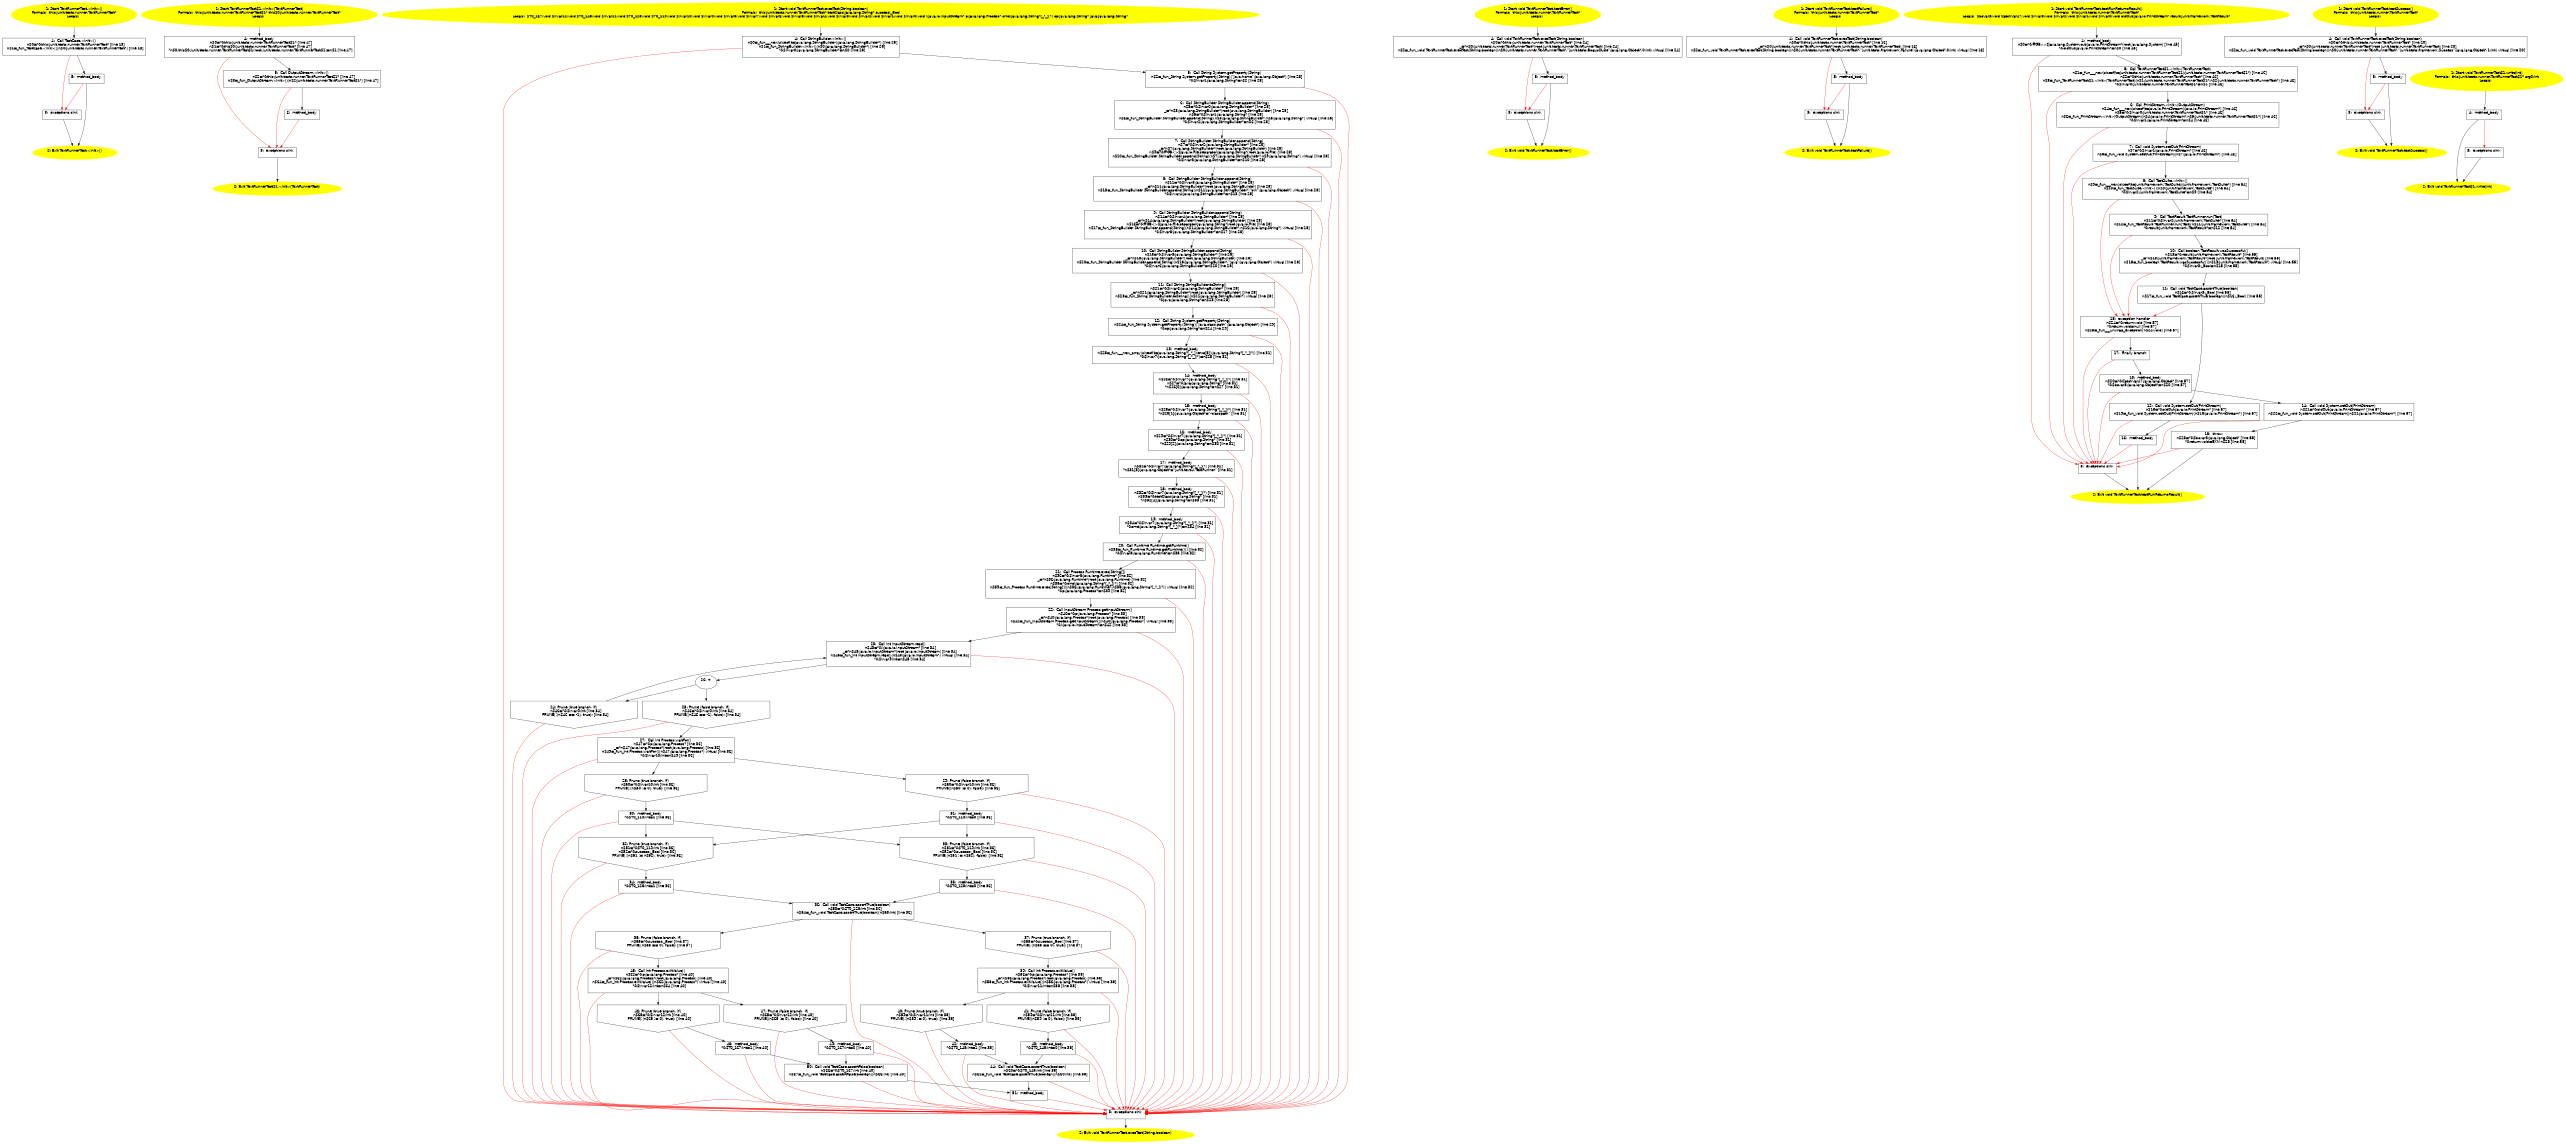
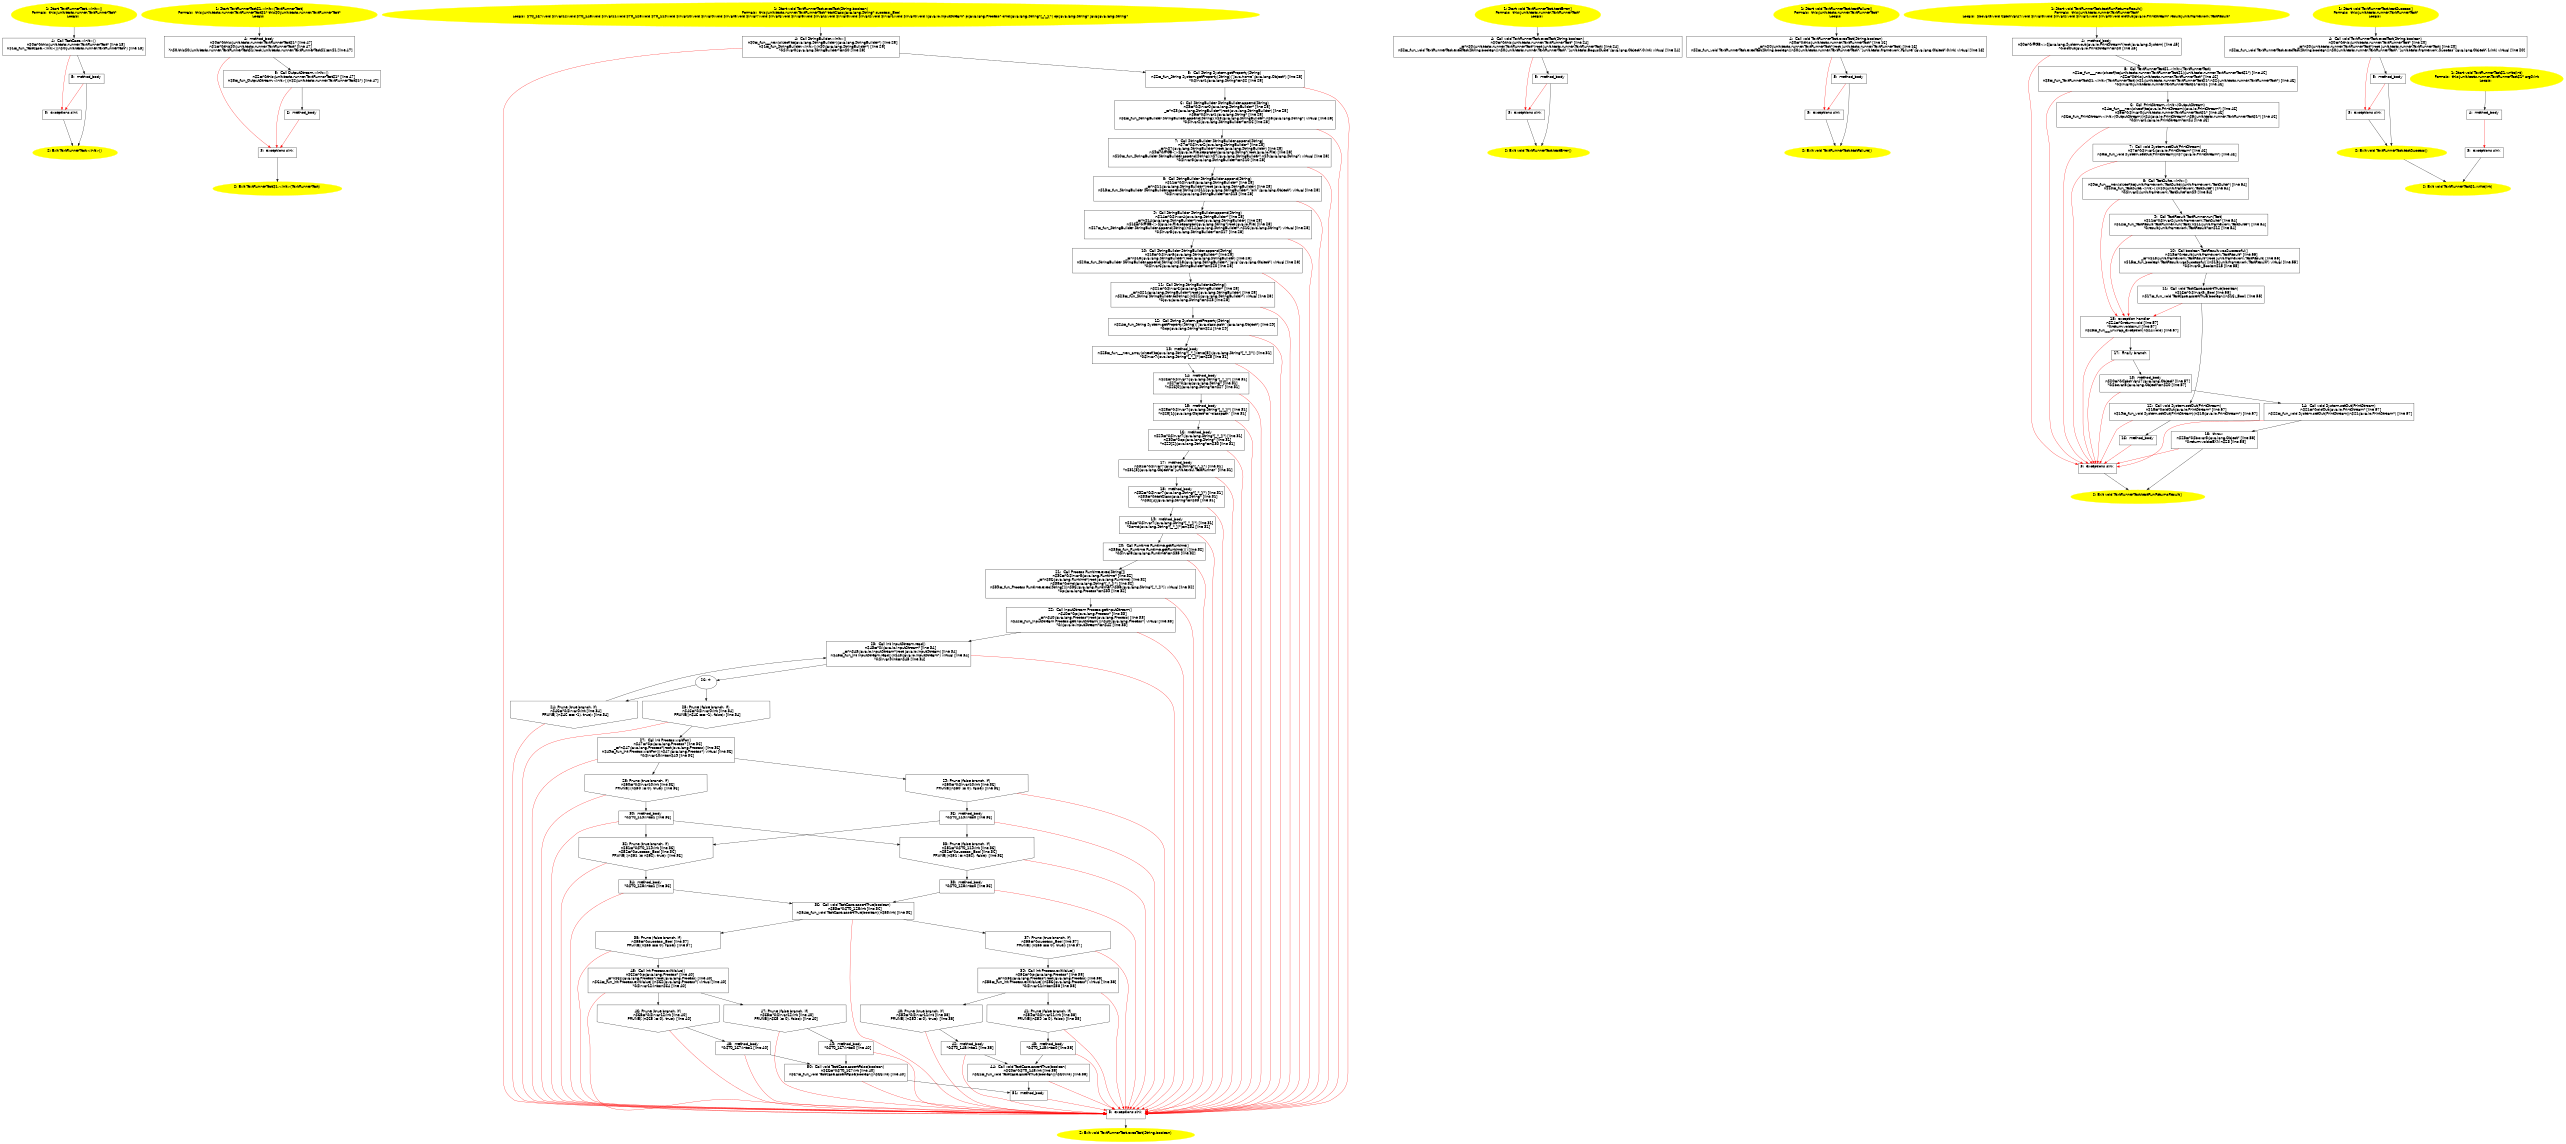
(2460, 146) -> (2424, 170)
(2138, 466) -> none
(967, 818) -> (967, 818)
